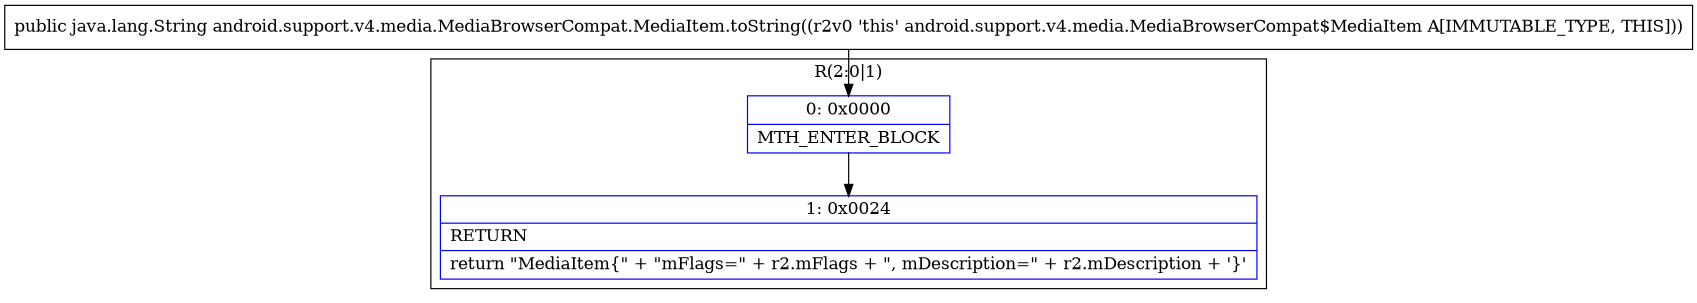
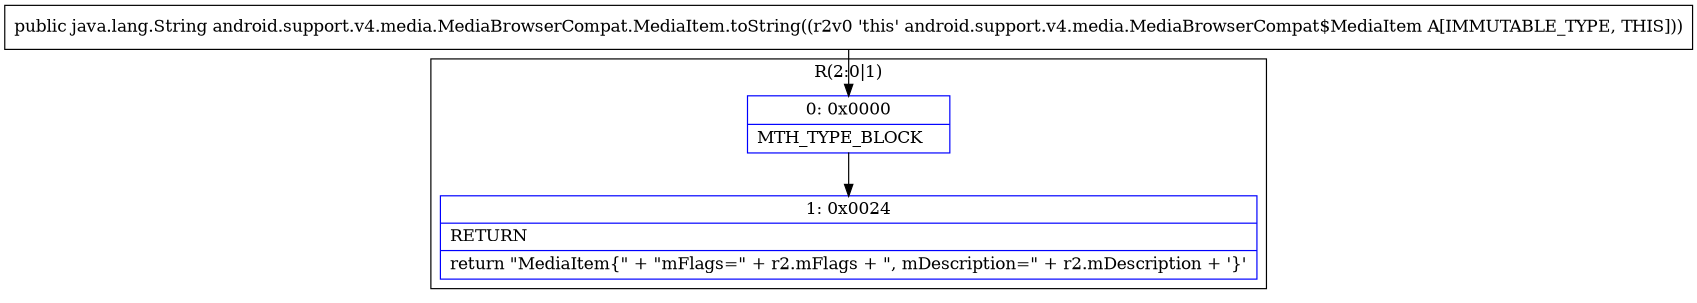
(849, 138) -> (840, 138)
